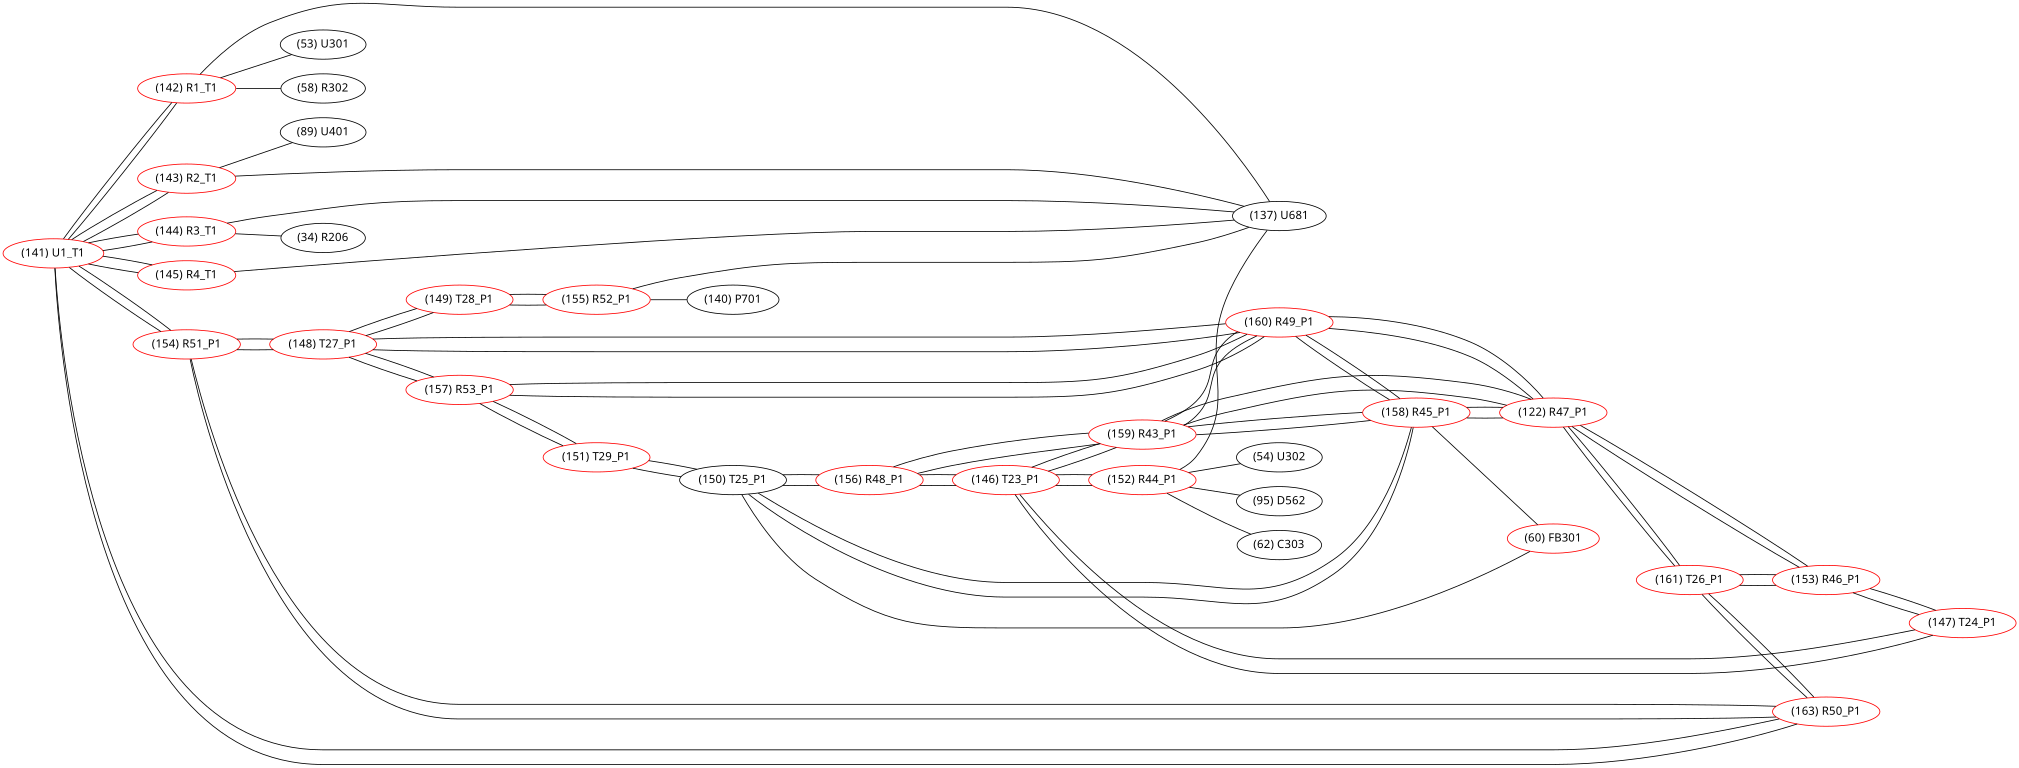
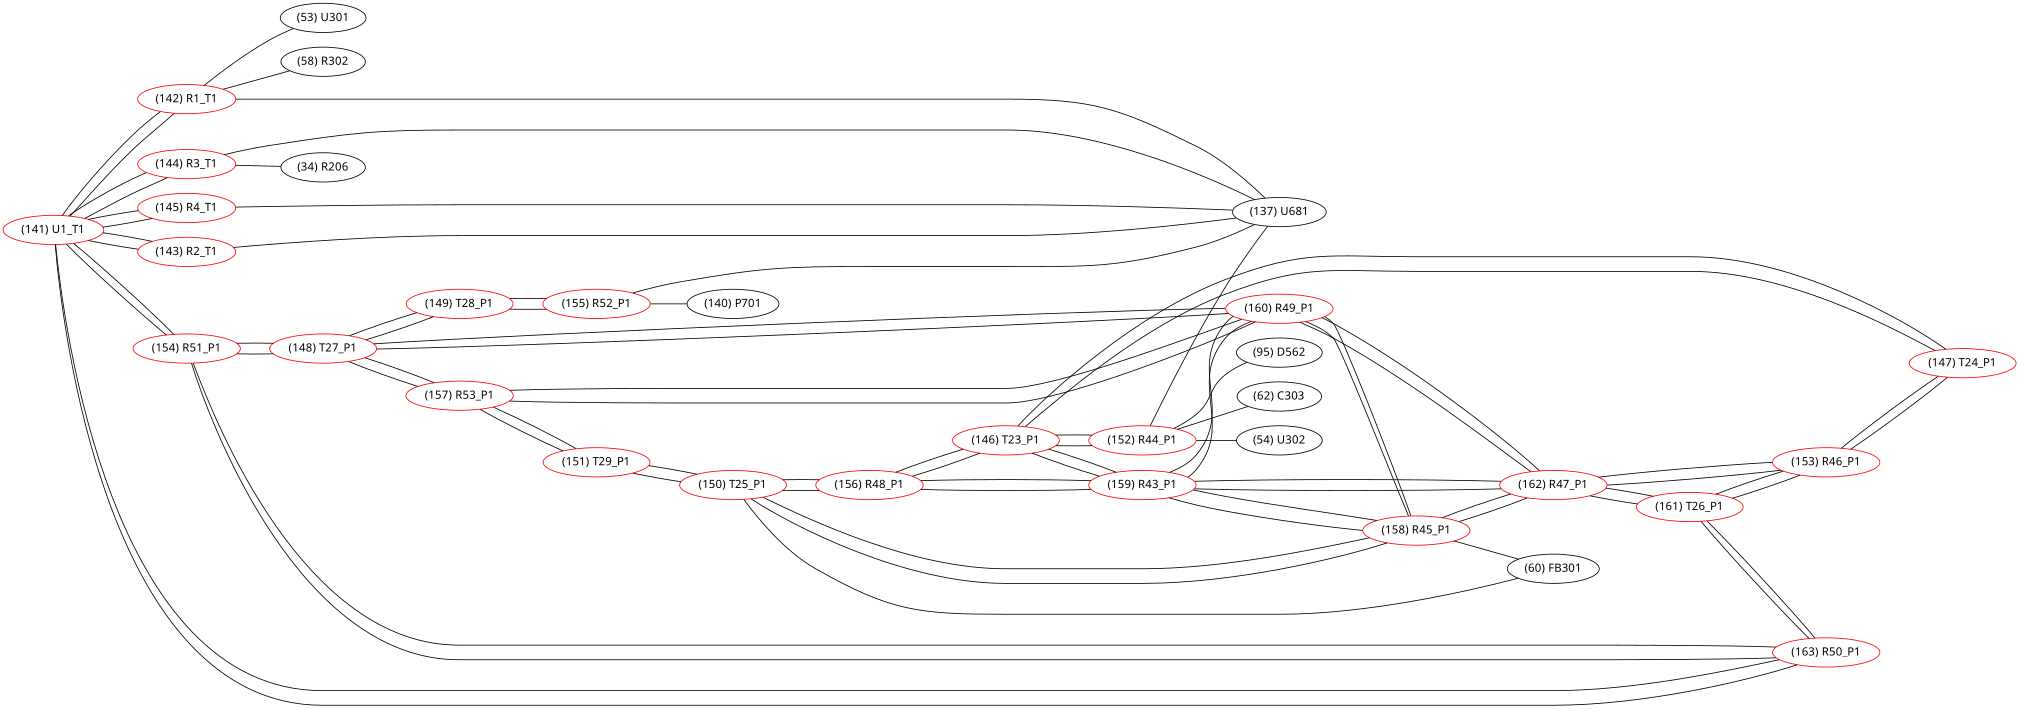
(323, 132) -> none
(1553, 413) -> (1553, 485)
(733, 480) -> (733, 485)
(1553, 539) -> (1553, 569)
